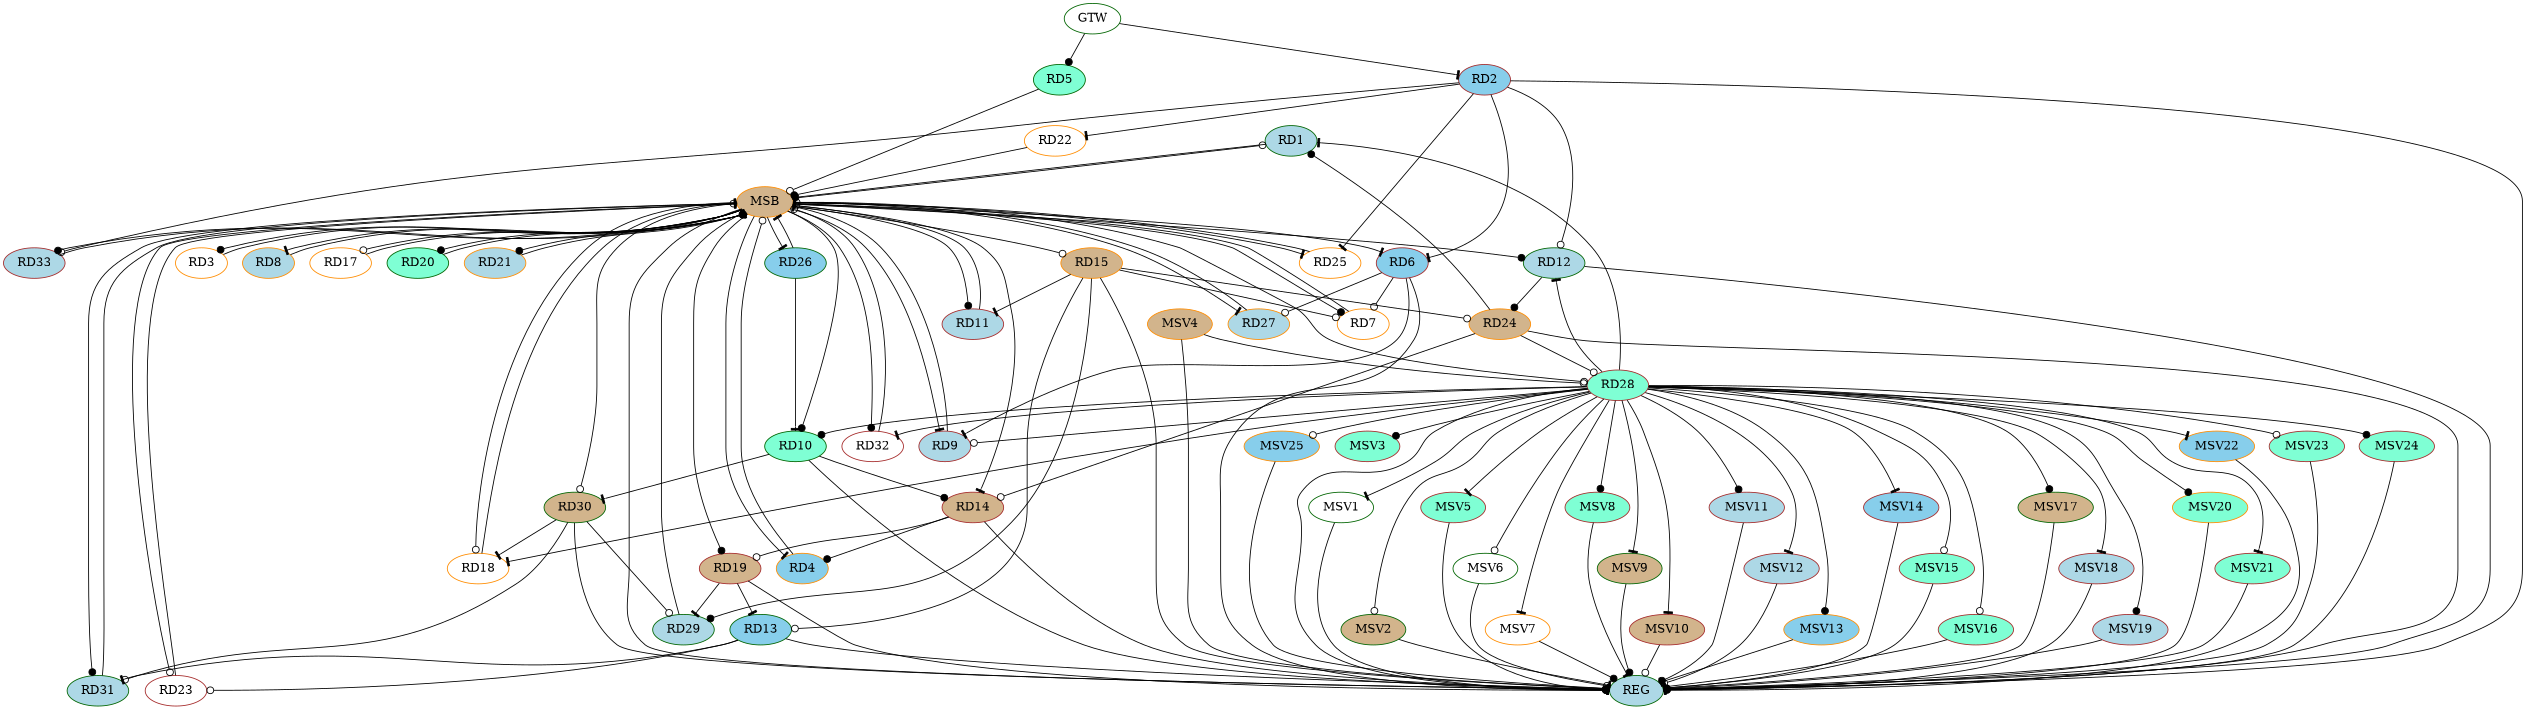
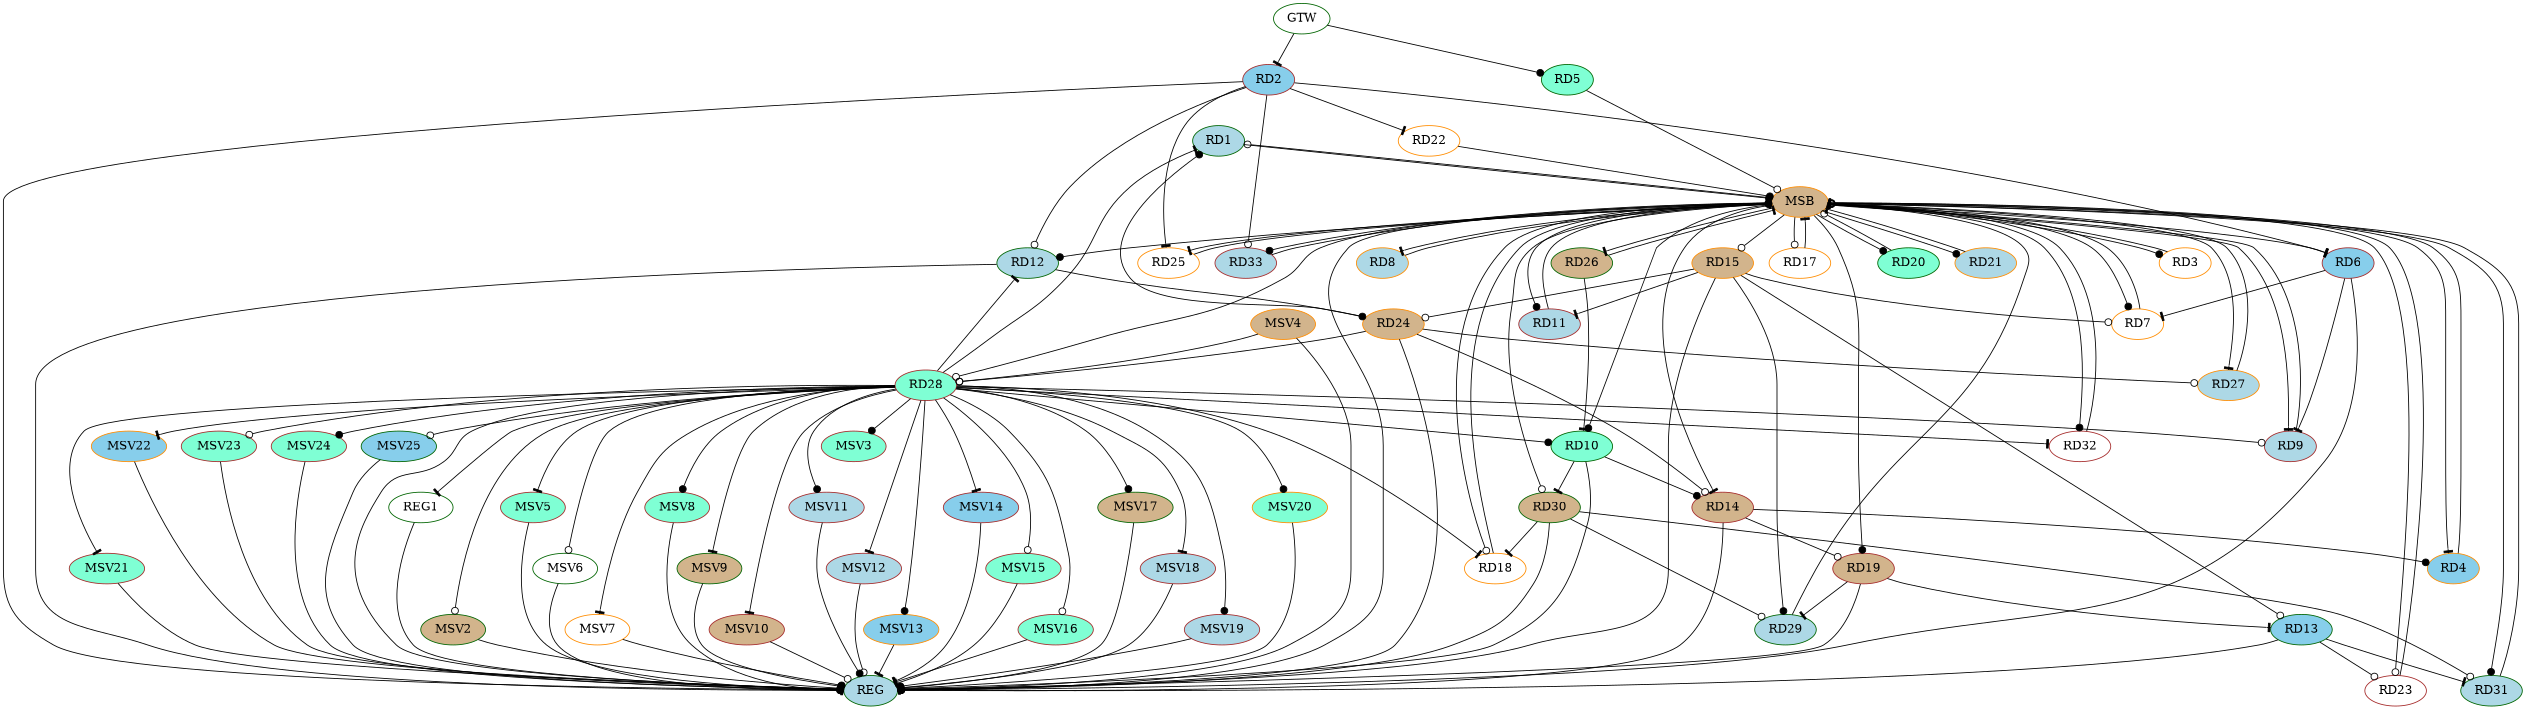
(795, 263) -> (1582, 263)
(1385, 291) -> (2241, 294)
(1335, 292) -> (1806, 362)
(1282, 446) -> (399, 446)
(1341, 507) -> (421, 507)
